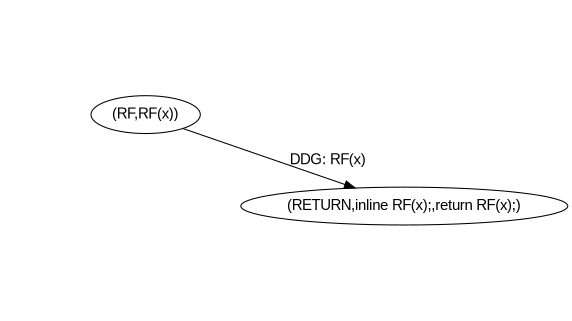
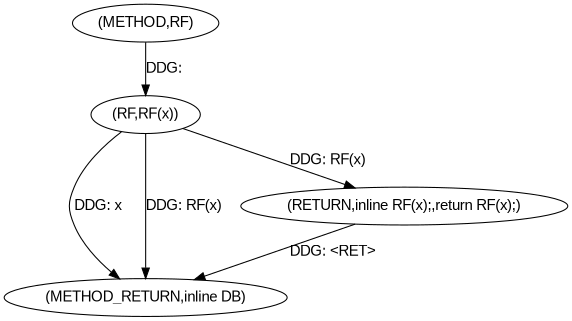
none -> (146, 23)
none -> (146, 298)
